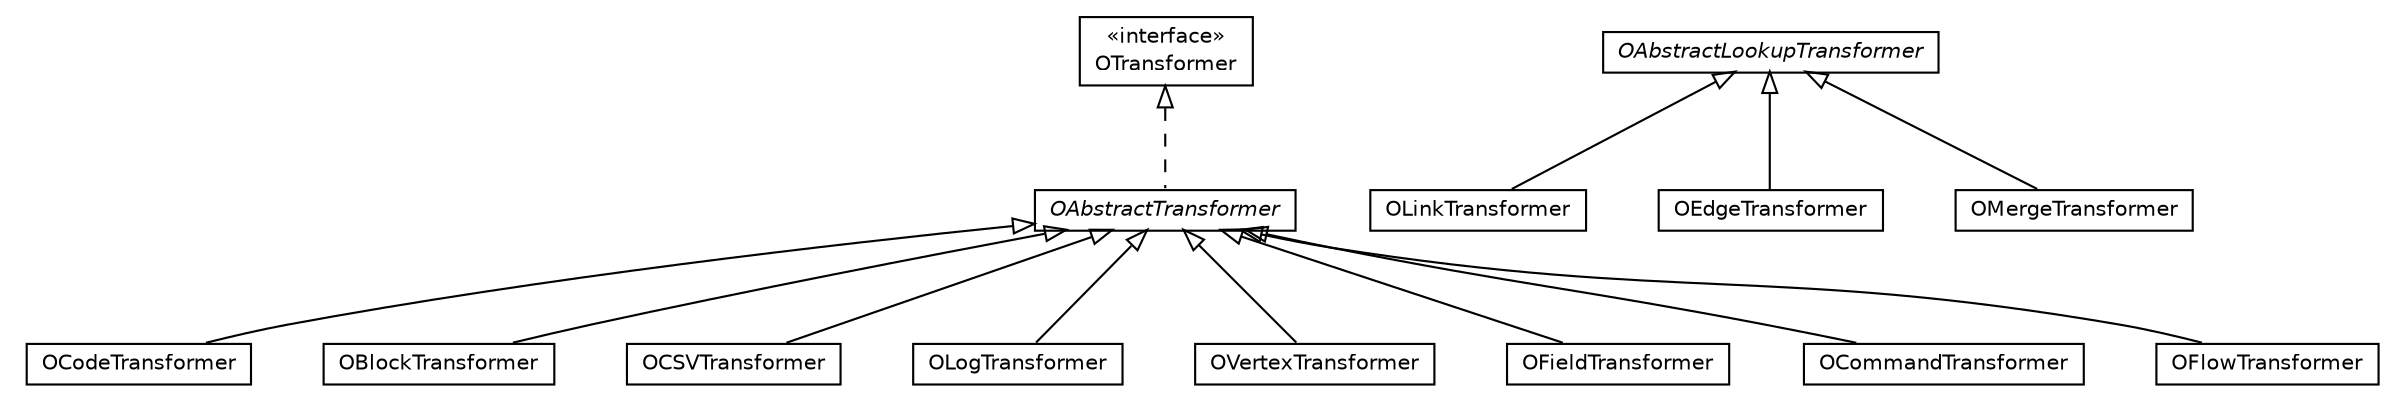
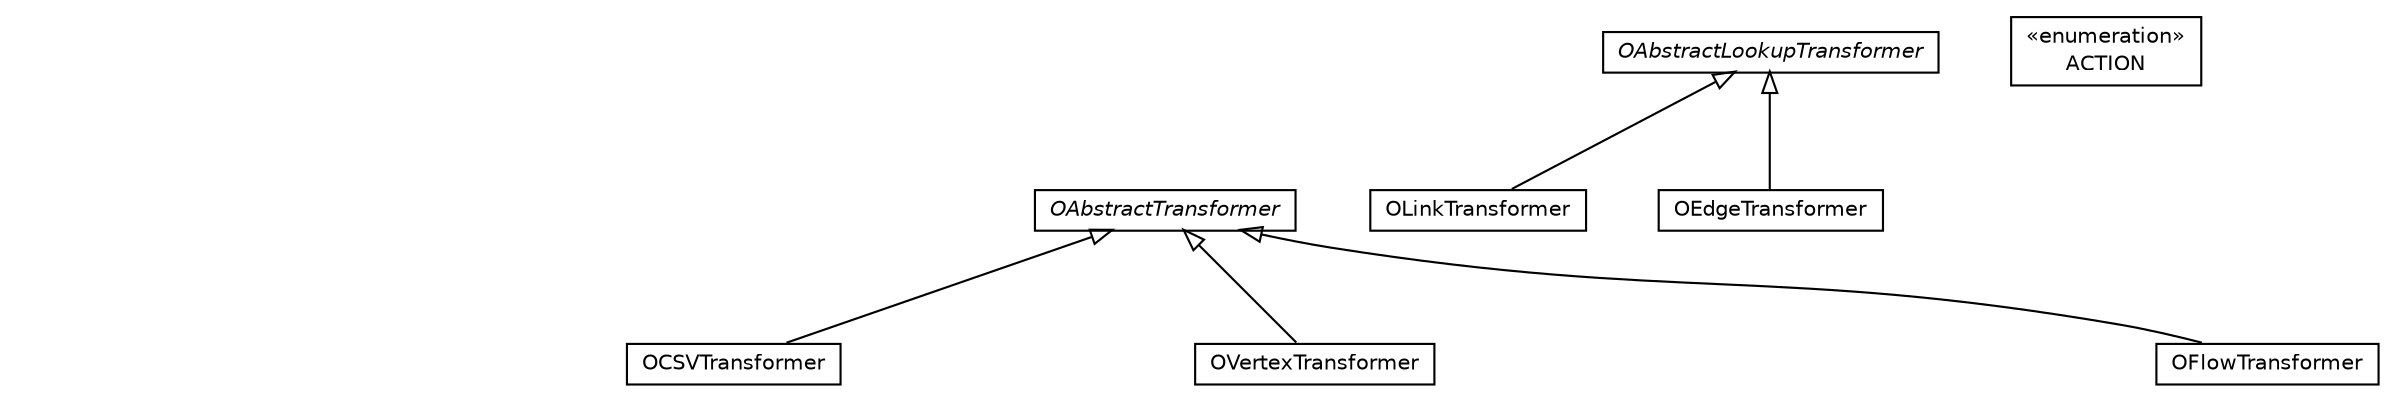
(1165, 51) -> none
none -> (2105, 51)
(2073, 209) -> none
(138, 363) -> none
(439, 363) -> none
(1018, 363) -> none
(1618, 363) -> none
(1943, 363) -> none
